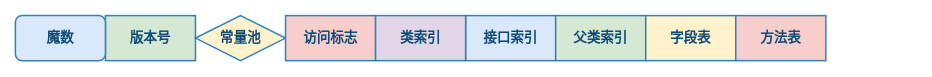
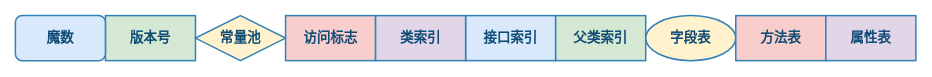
(690, 38) -> (690, 38)
none -> (870, 38)
